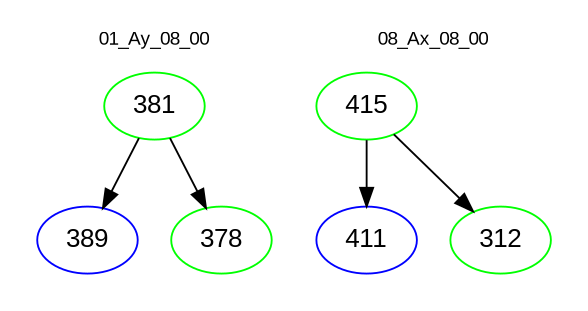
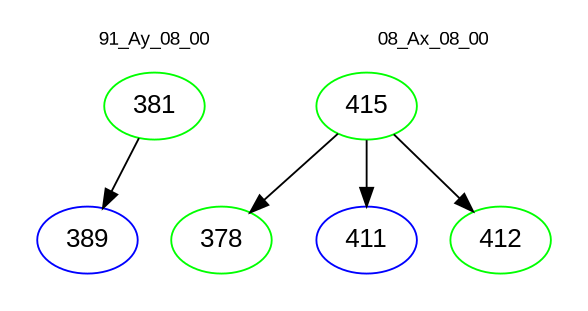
(154, 40) -> (154, 40)
(184, 165) -> (314, 155)
(501, 240) -> (501, 240)
